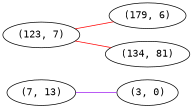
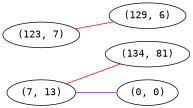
(148, 16) -> (148, 16)
(93, 44) -> (93, 74)
(148, 93) -> (148, 93)
